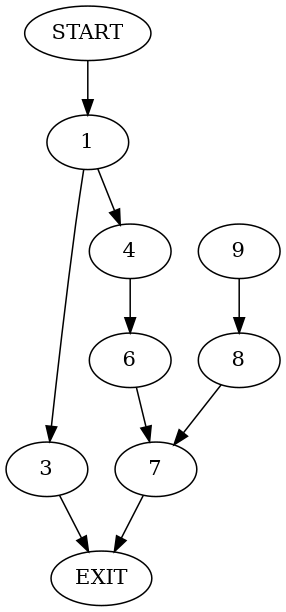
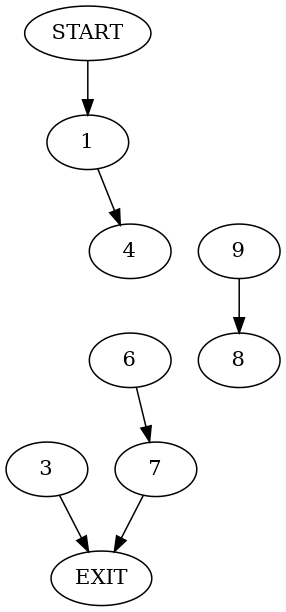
(66, 298) -> none
(130, 298) -> none
(202, 409) -> none
